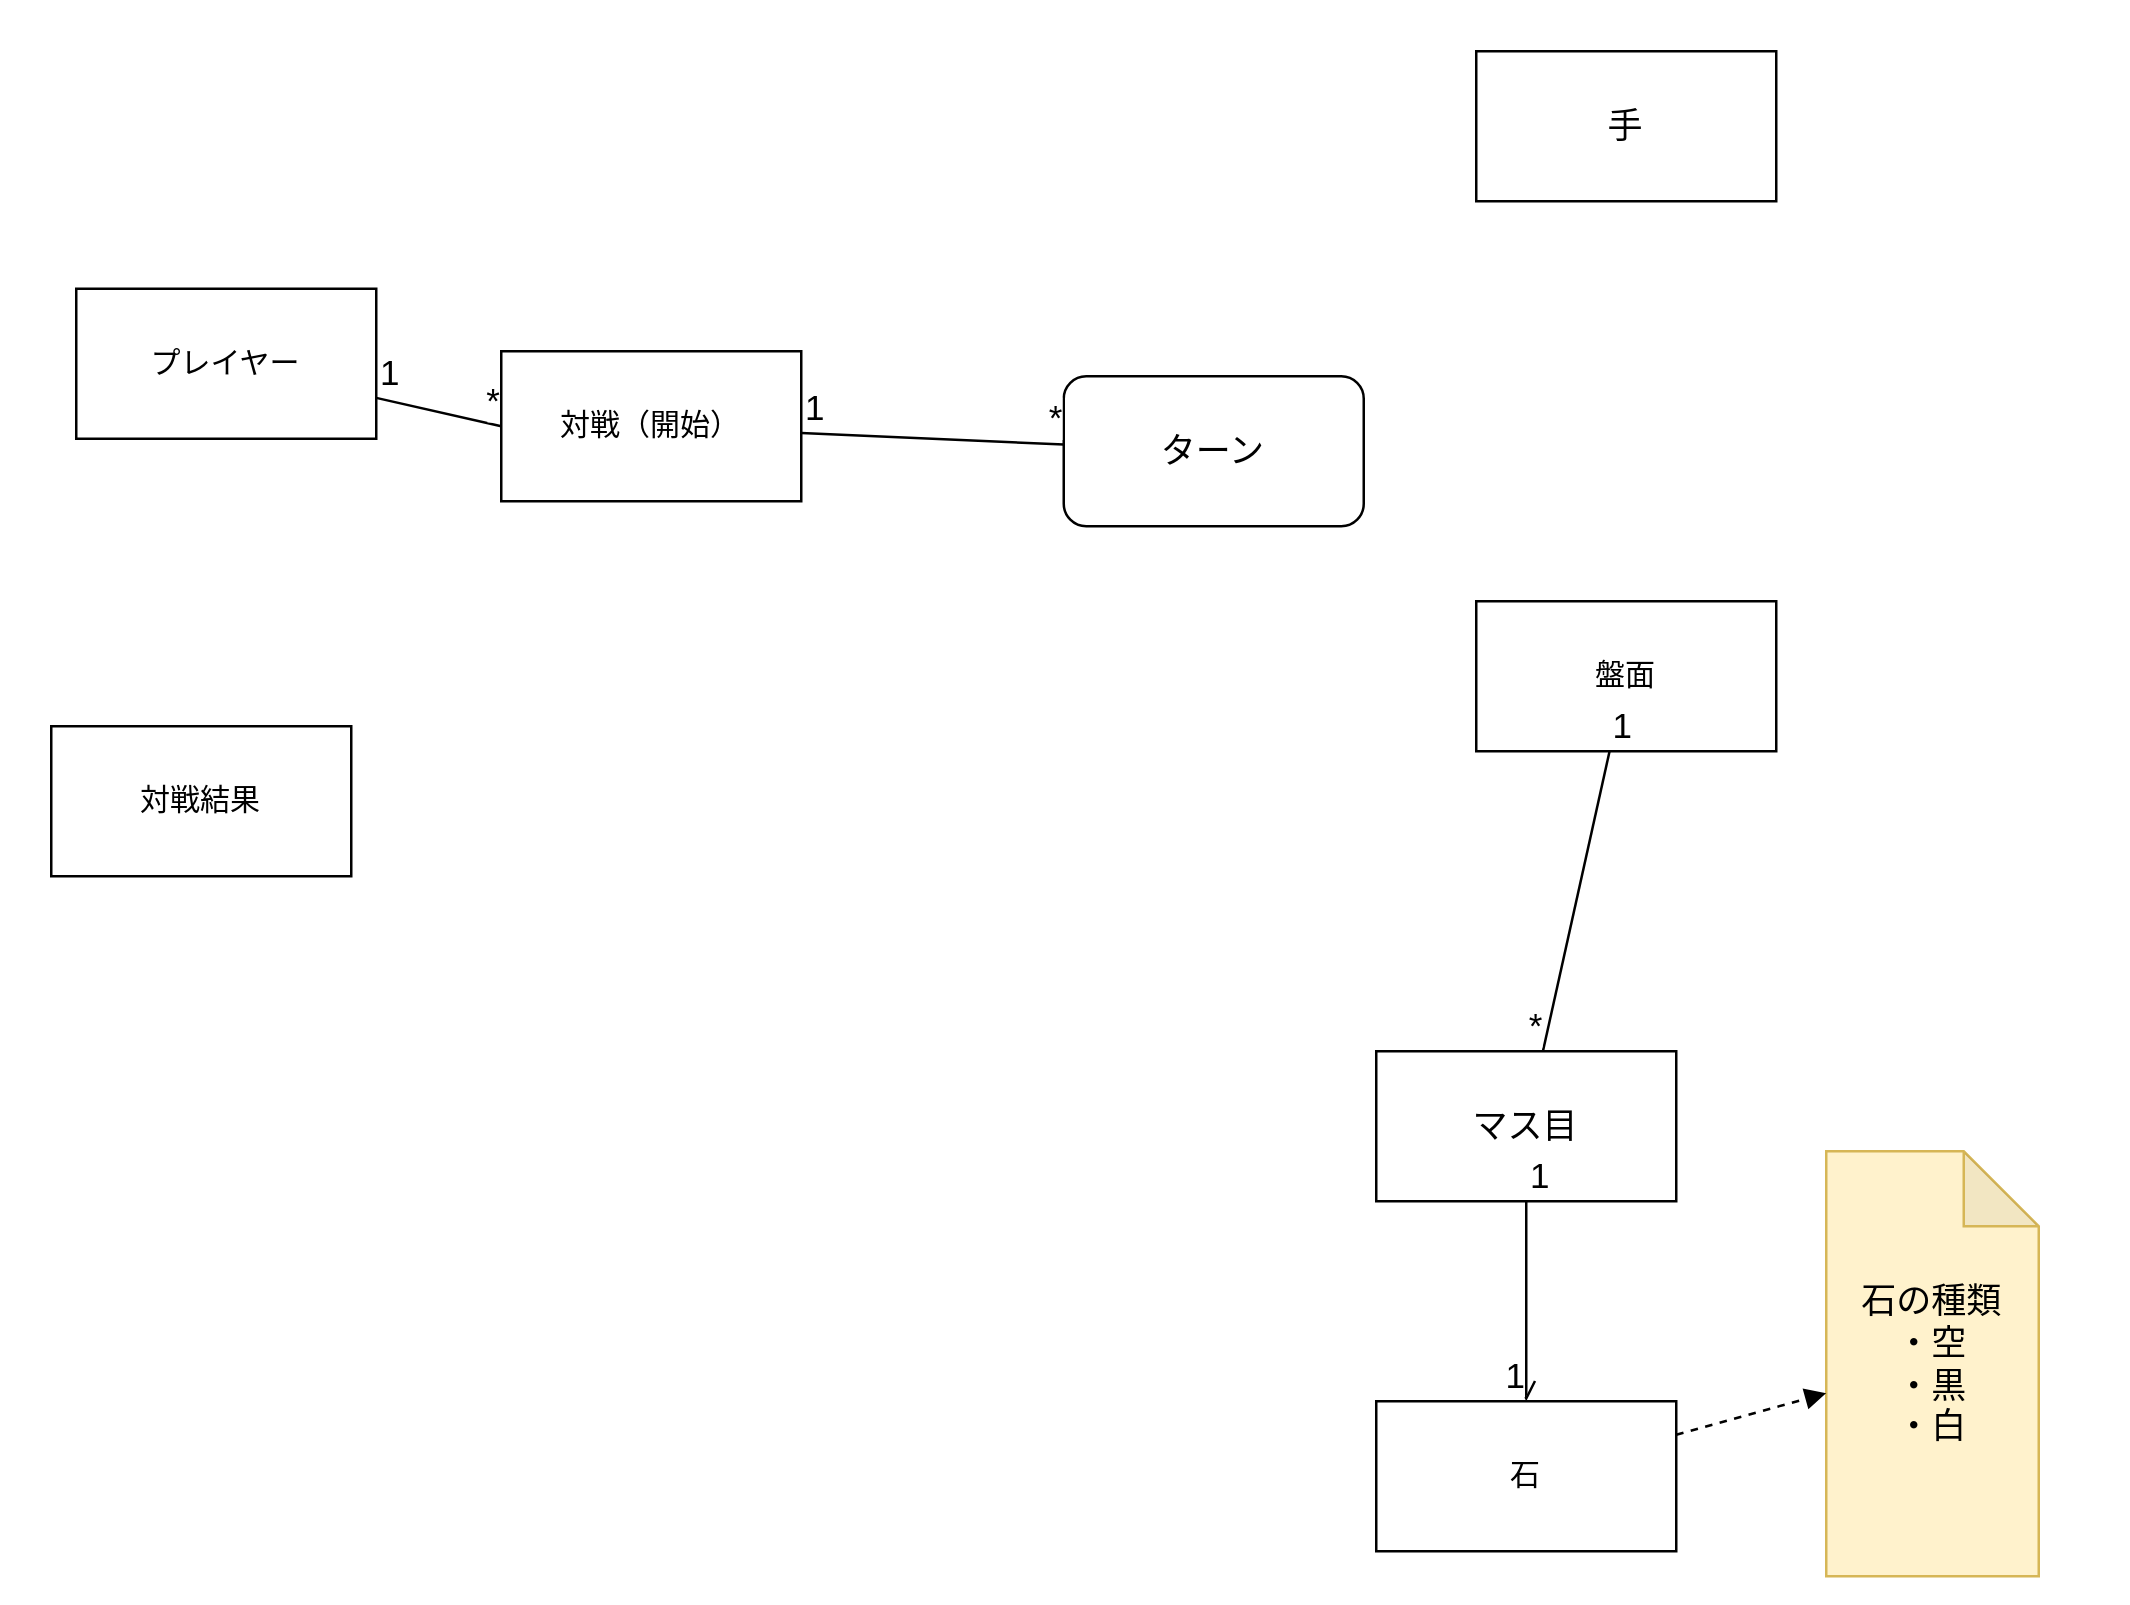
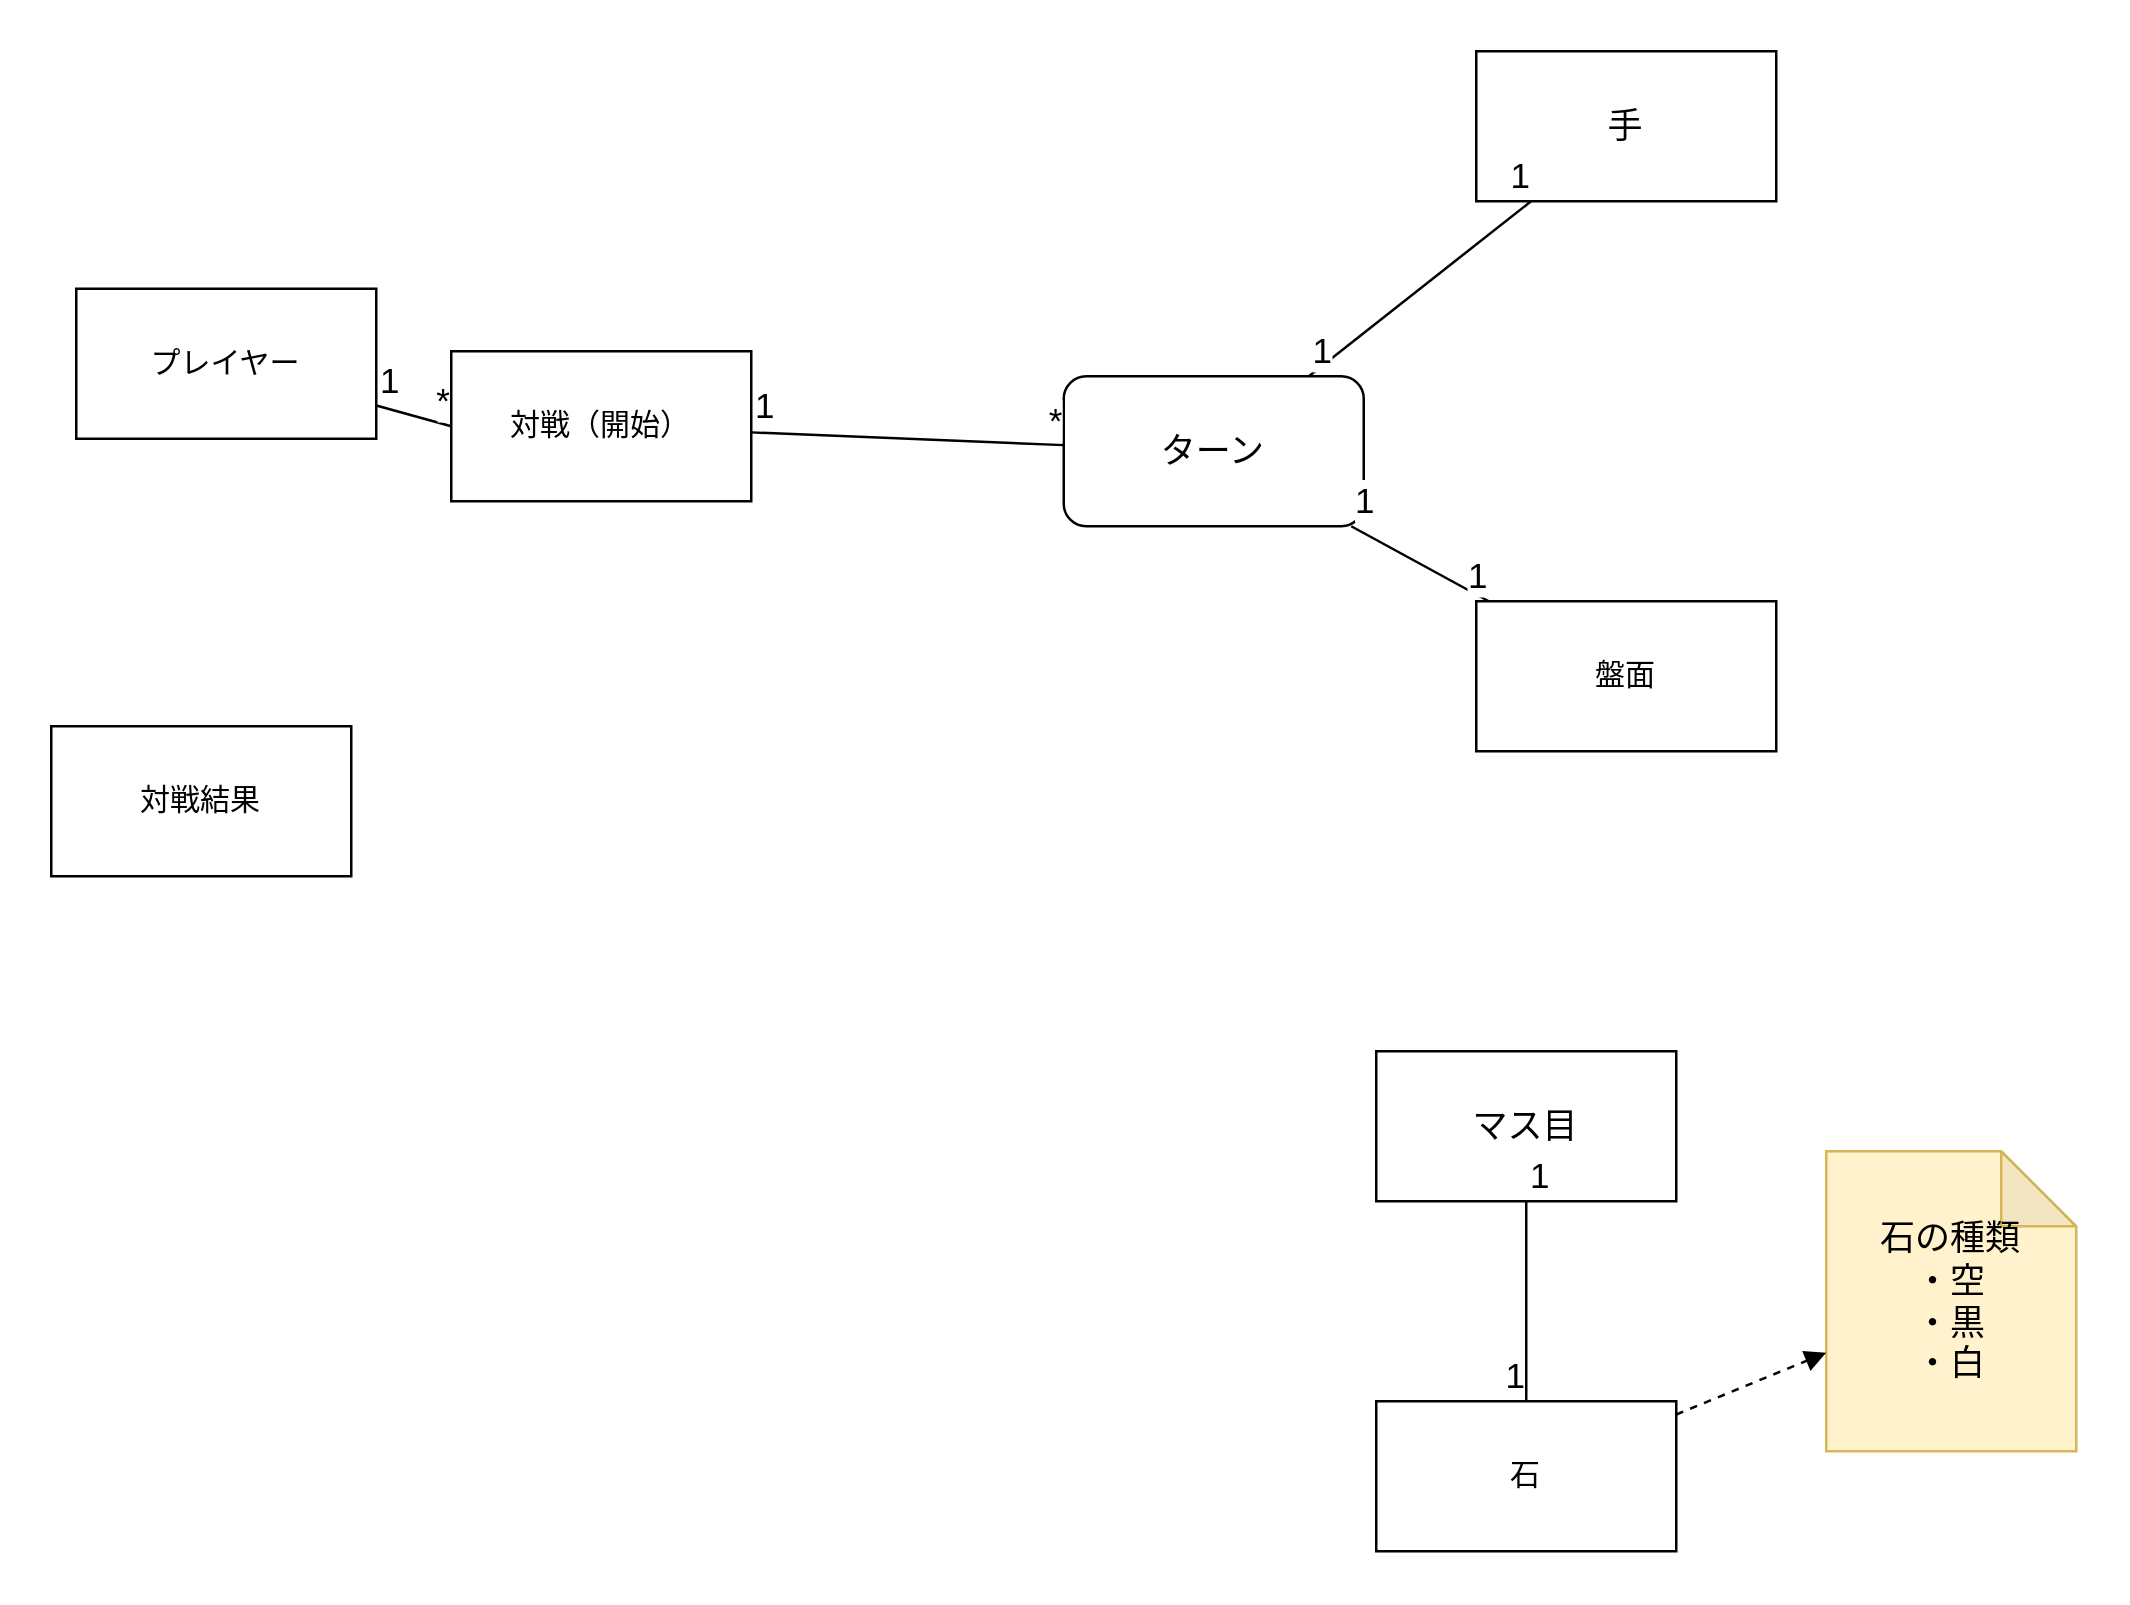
none -> (1427, 283)
(651, 426) -> (601, 426)
none -> (1409, 558)
(1576, 901) -> none
(1933, 1364) -> (1951, 1301)
(1526, 1392) -> (1526, 1393)
